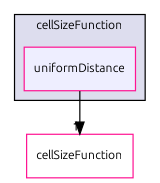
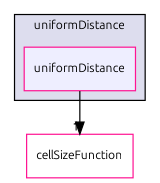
(80, 26) -> (80, 26)
